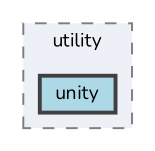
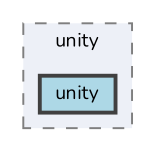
(78, 42) -> (78, 42)
